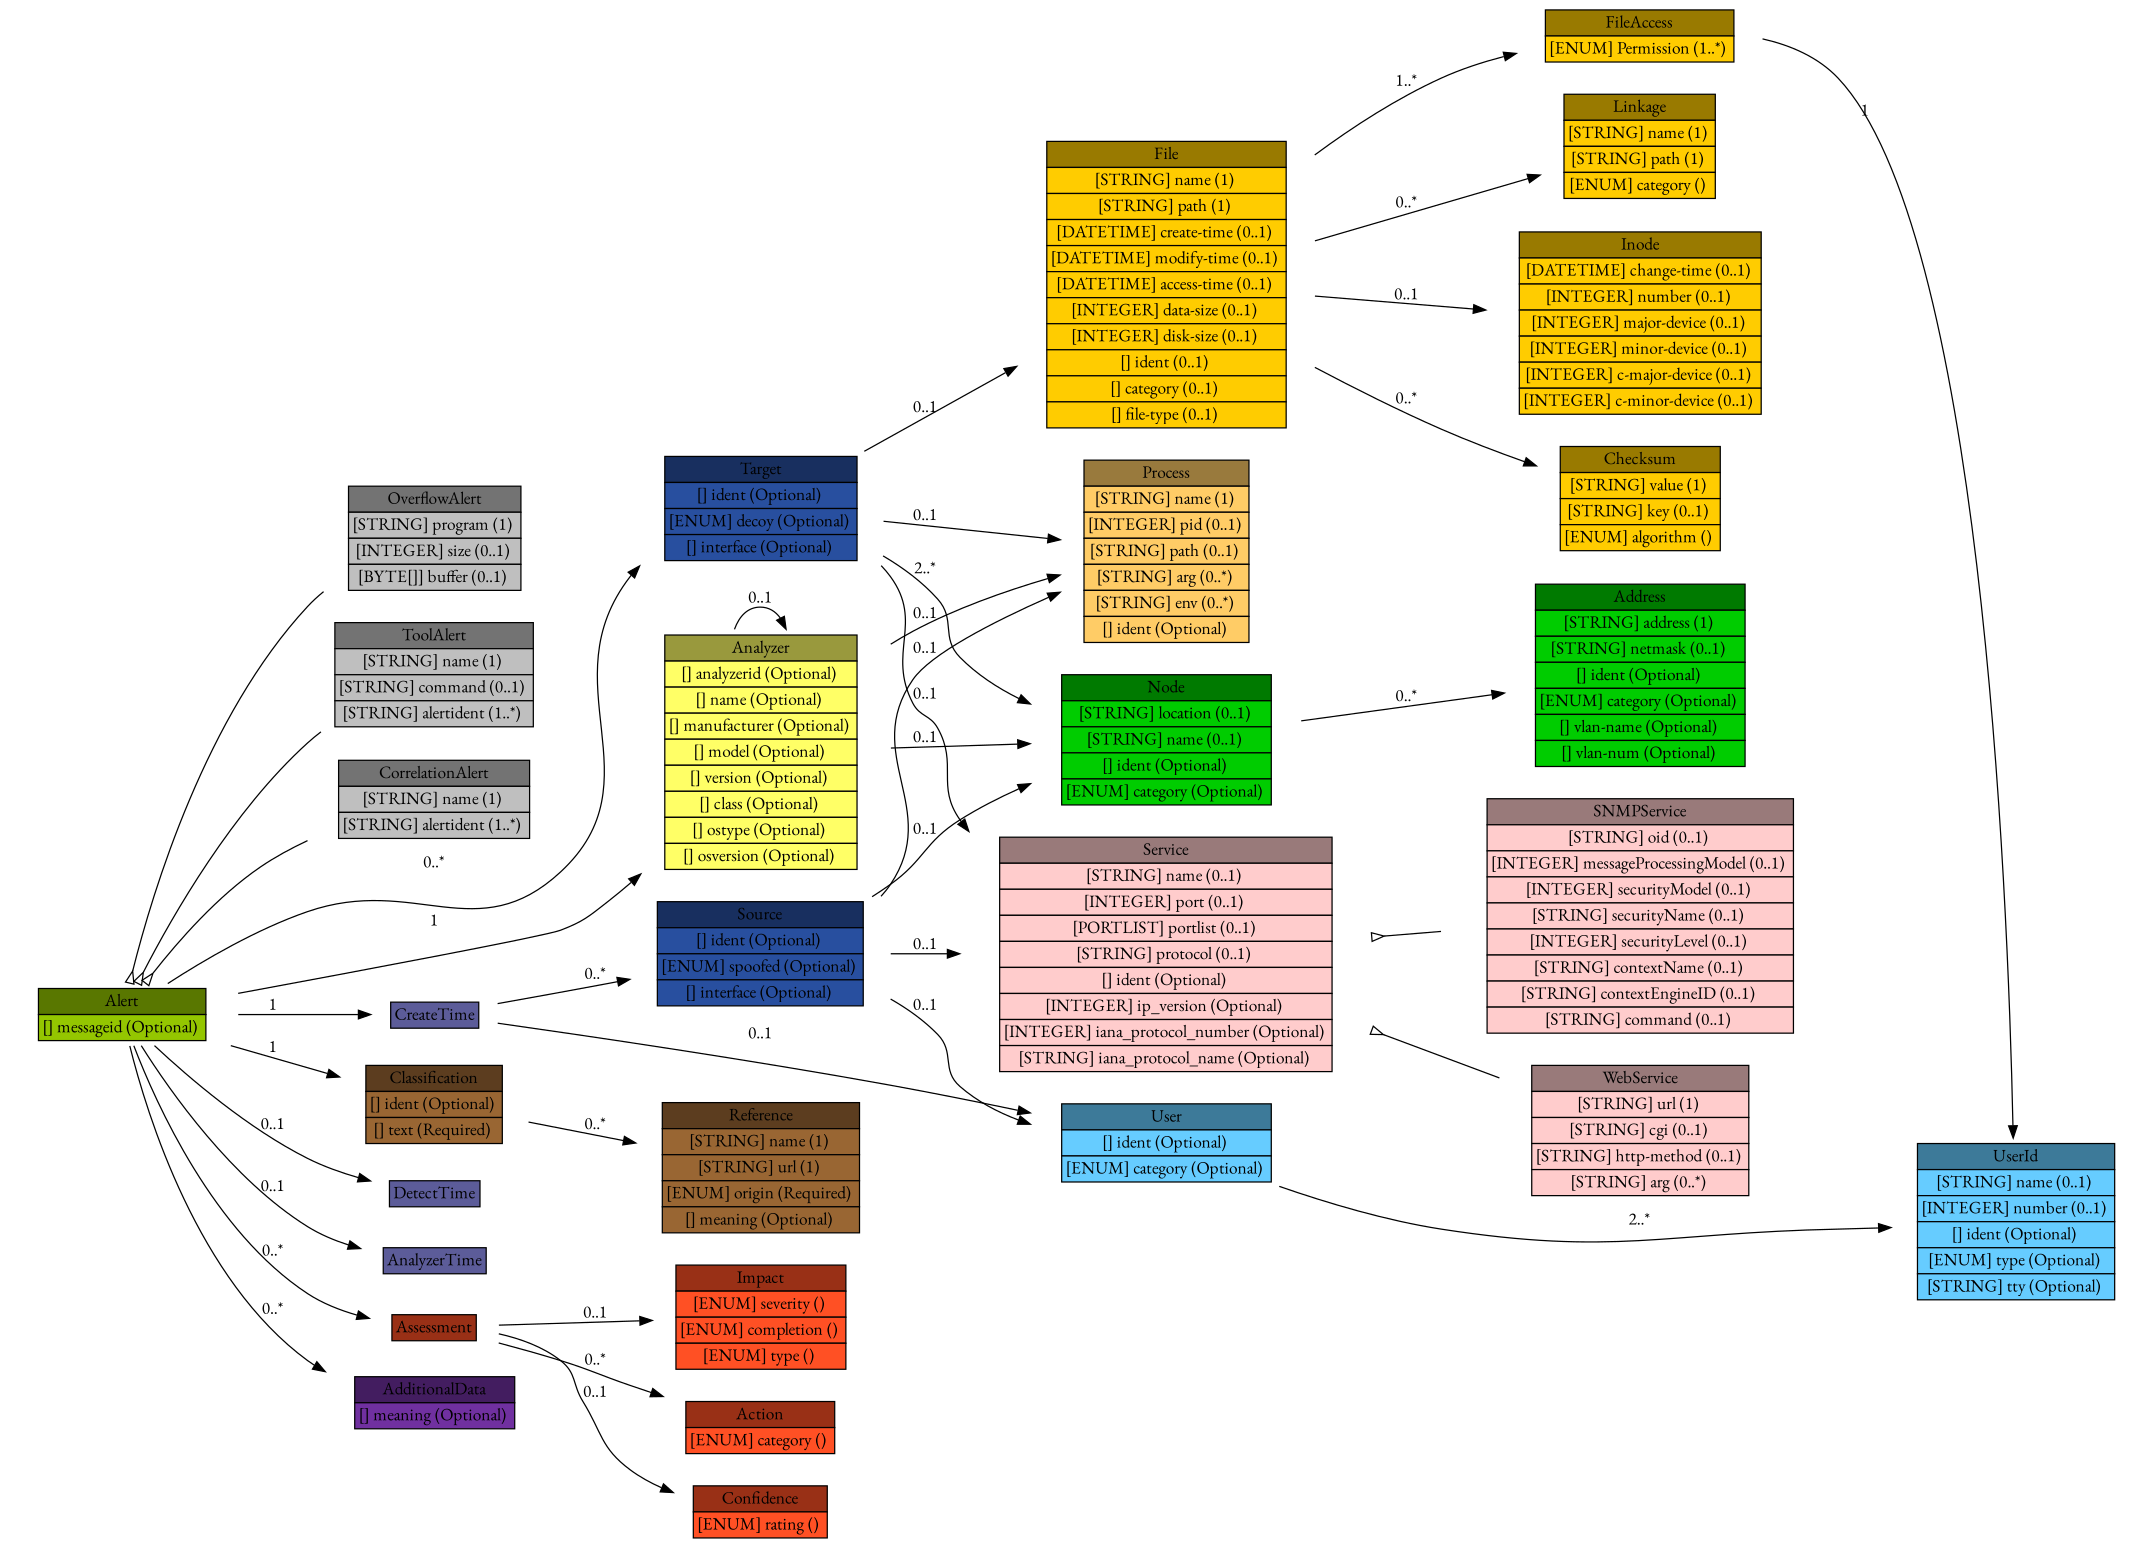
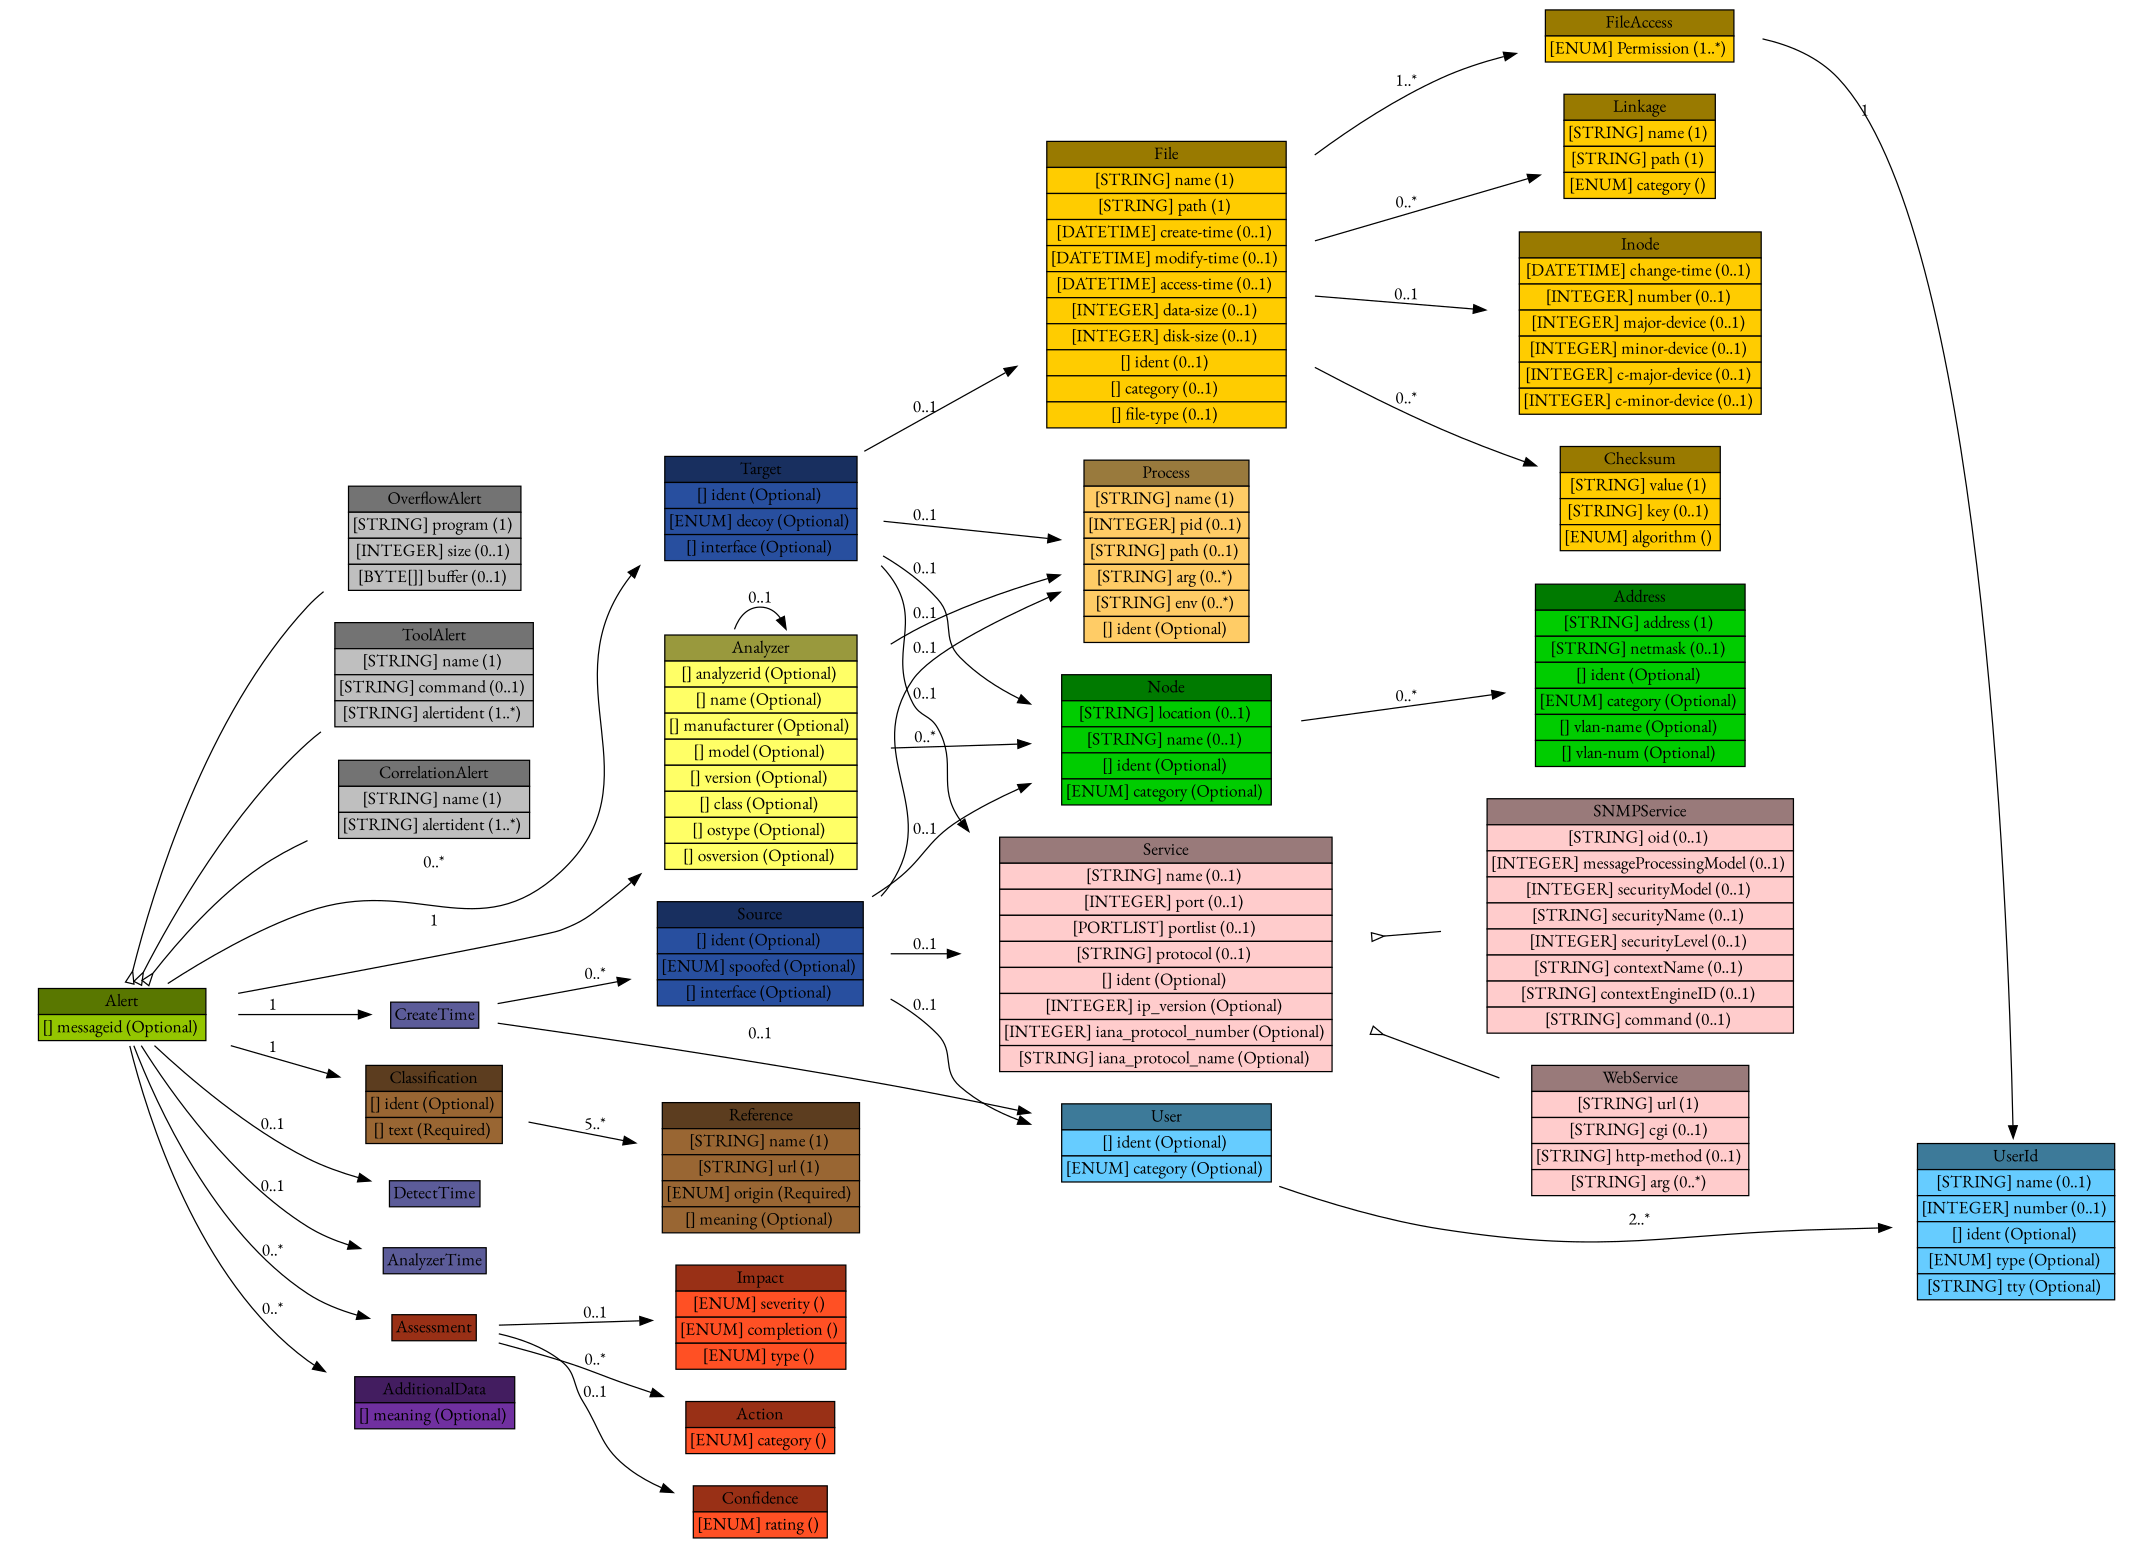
(925, 569) -> (925, 569)
(925, 737) -> (925, 737)
(595, 1124) -> (595, 1124)
